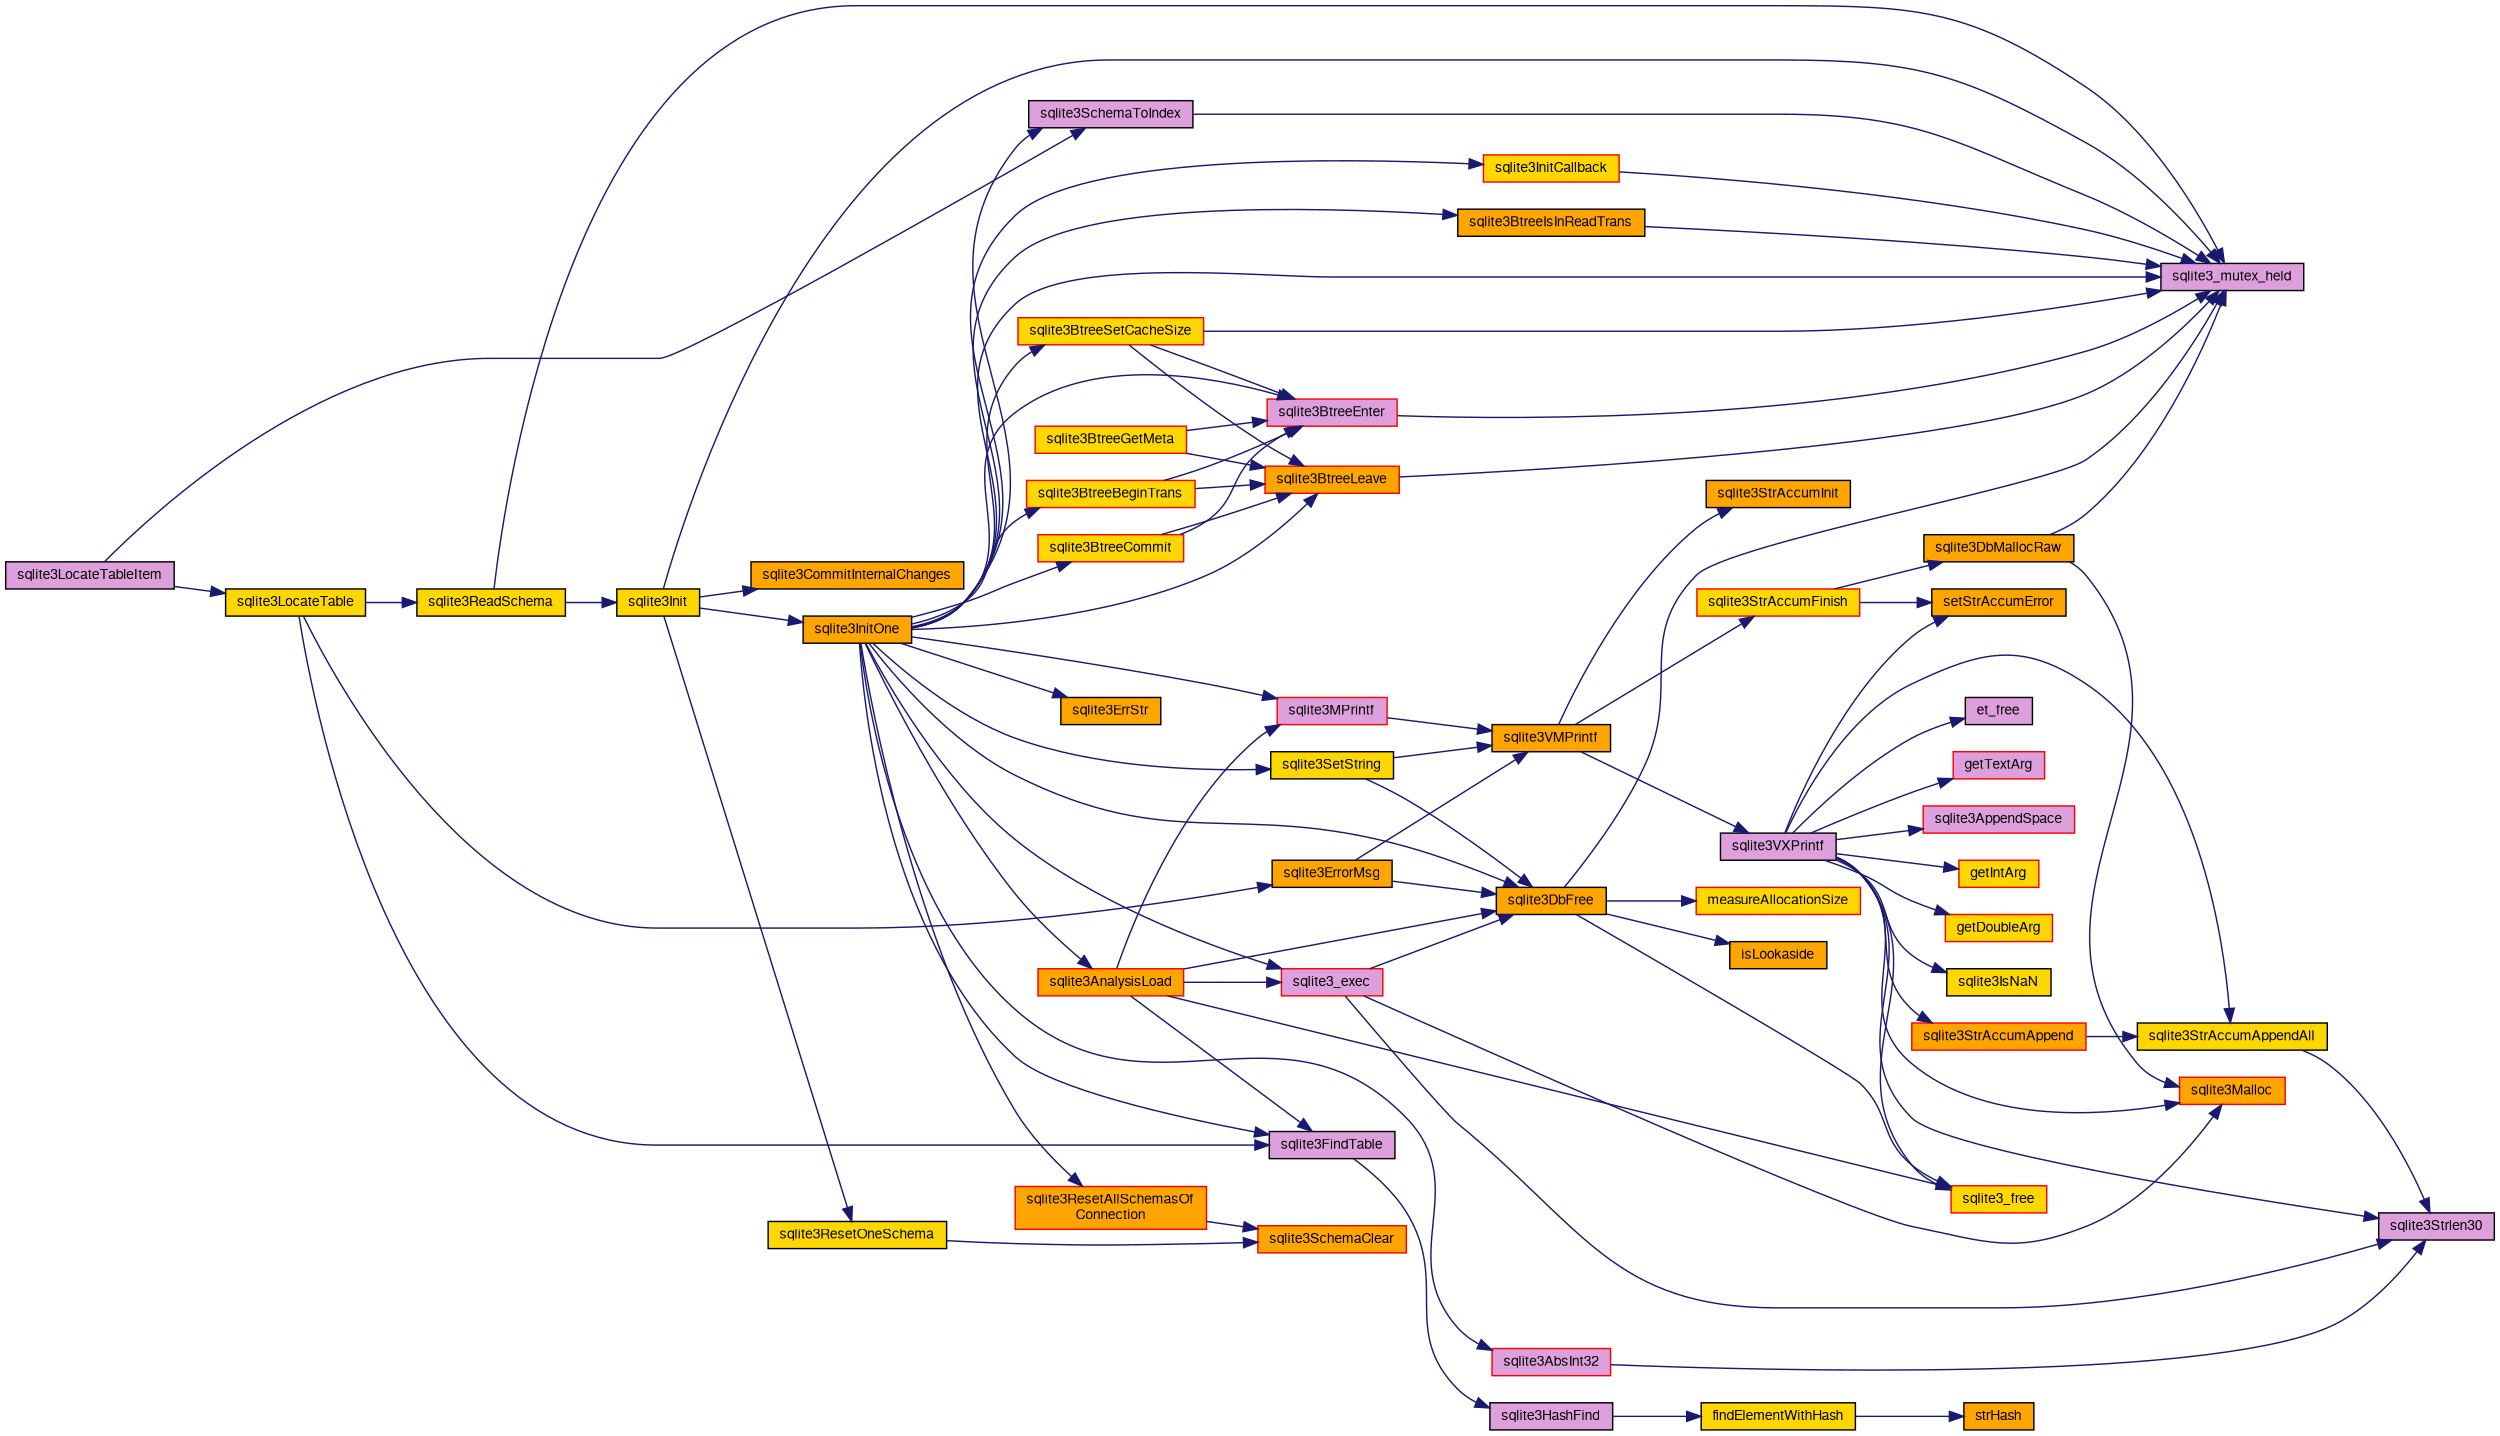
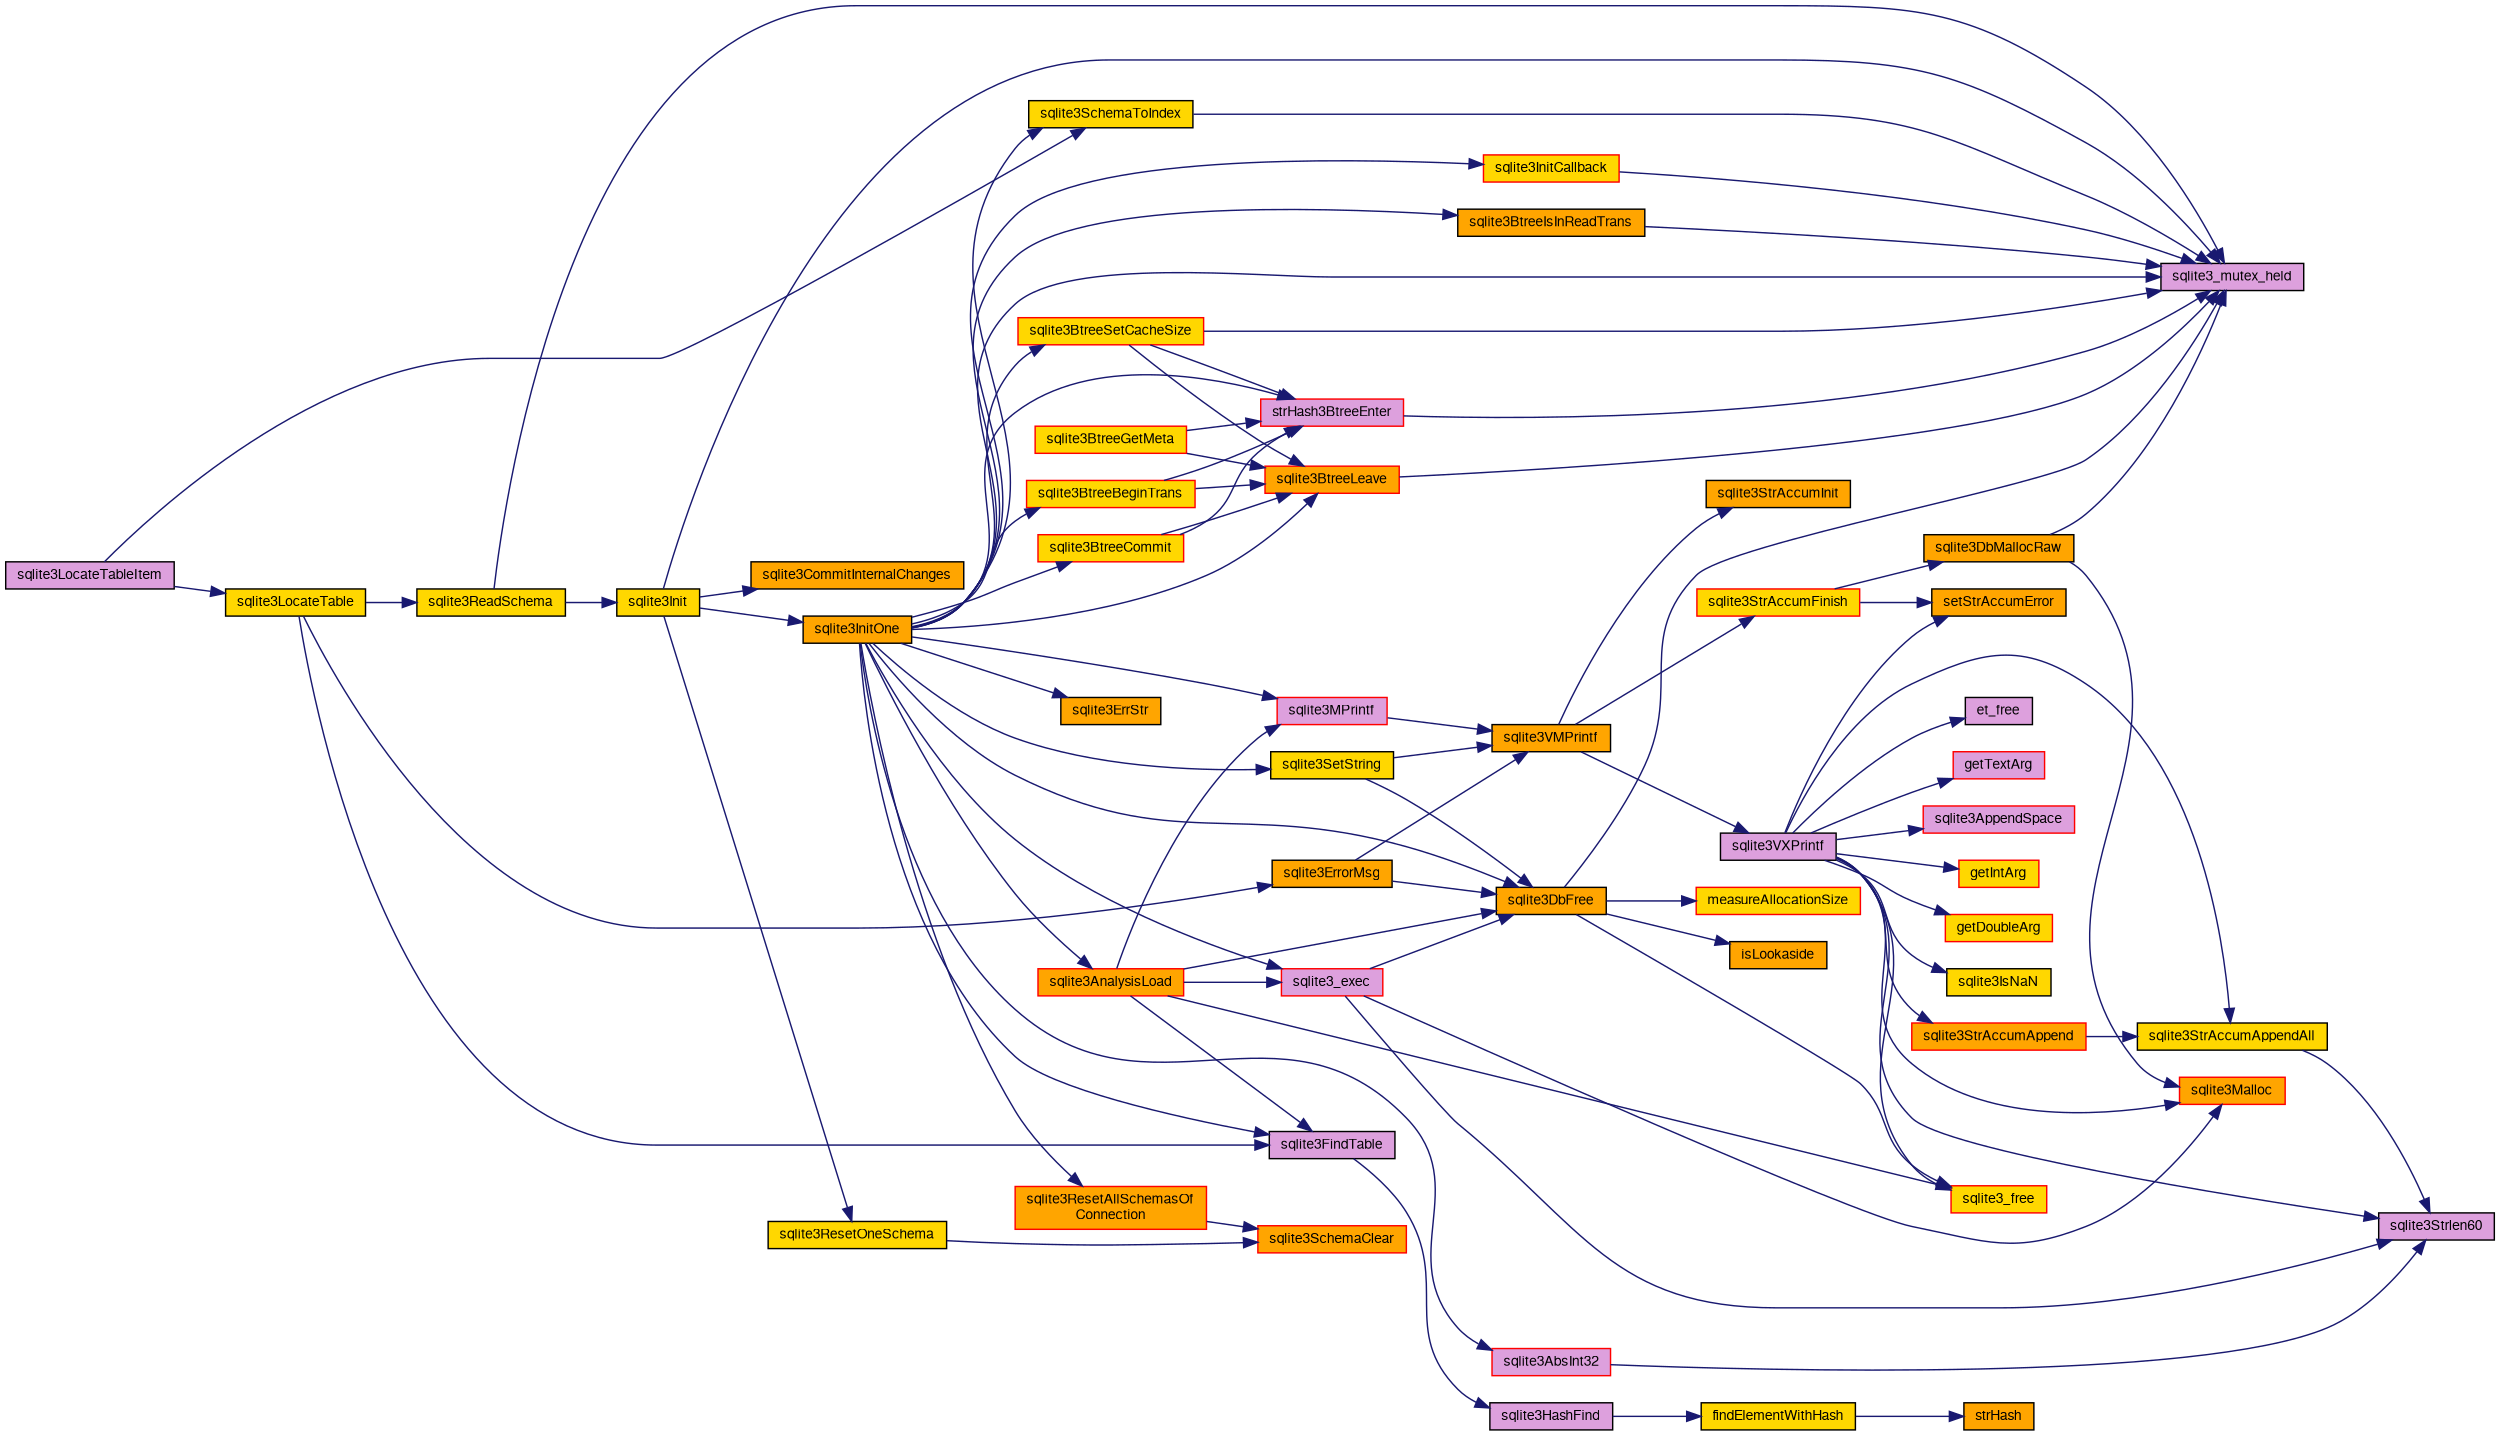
(1111, 114) -> (1111, 114)
(1332, 413) -> (1332, 413)
(2437, 1226) -> (2437, 1226)
